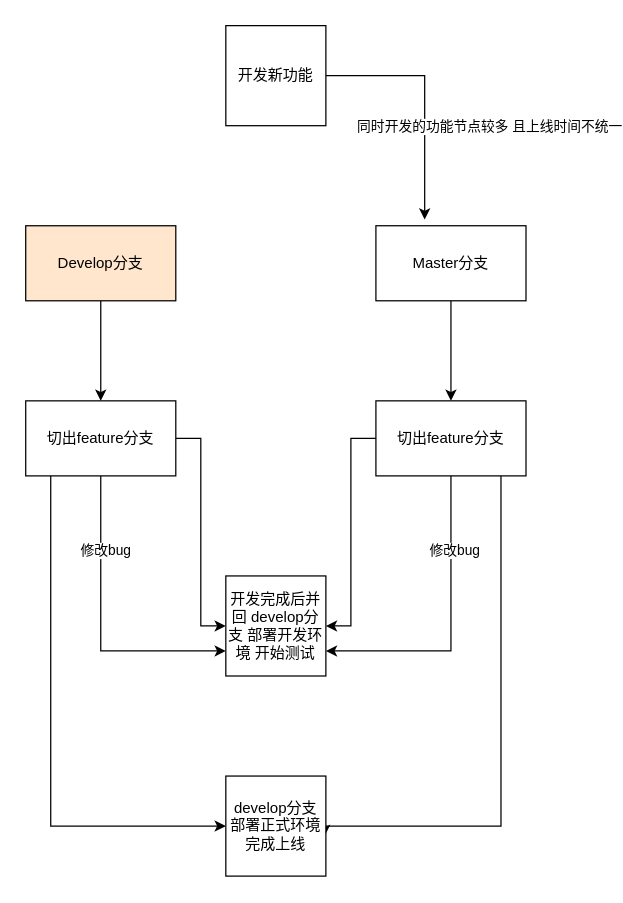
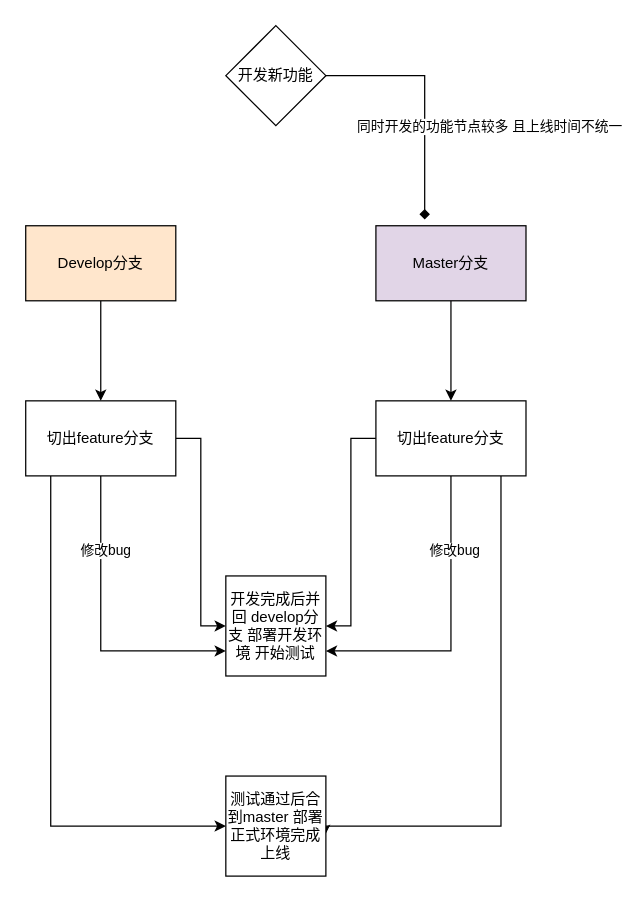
(276, 76) -> (276, 76)
(424, 209) -> (424, 209)
(451, 263) -> (451, 263)
(276, 826) -> (276, 826)
